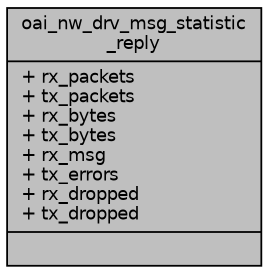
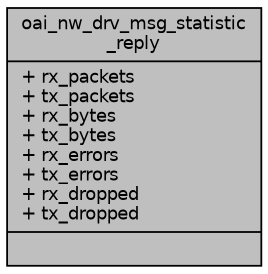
(64, 156) -> (70, 156)
